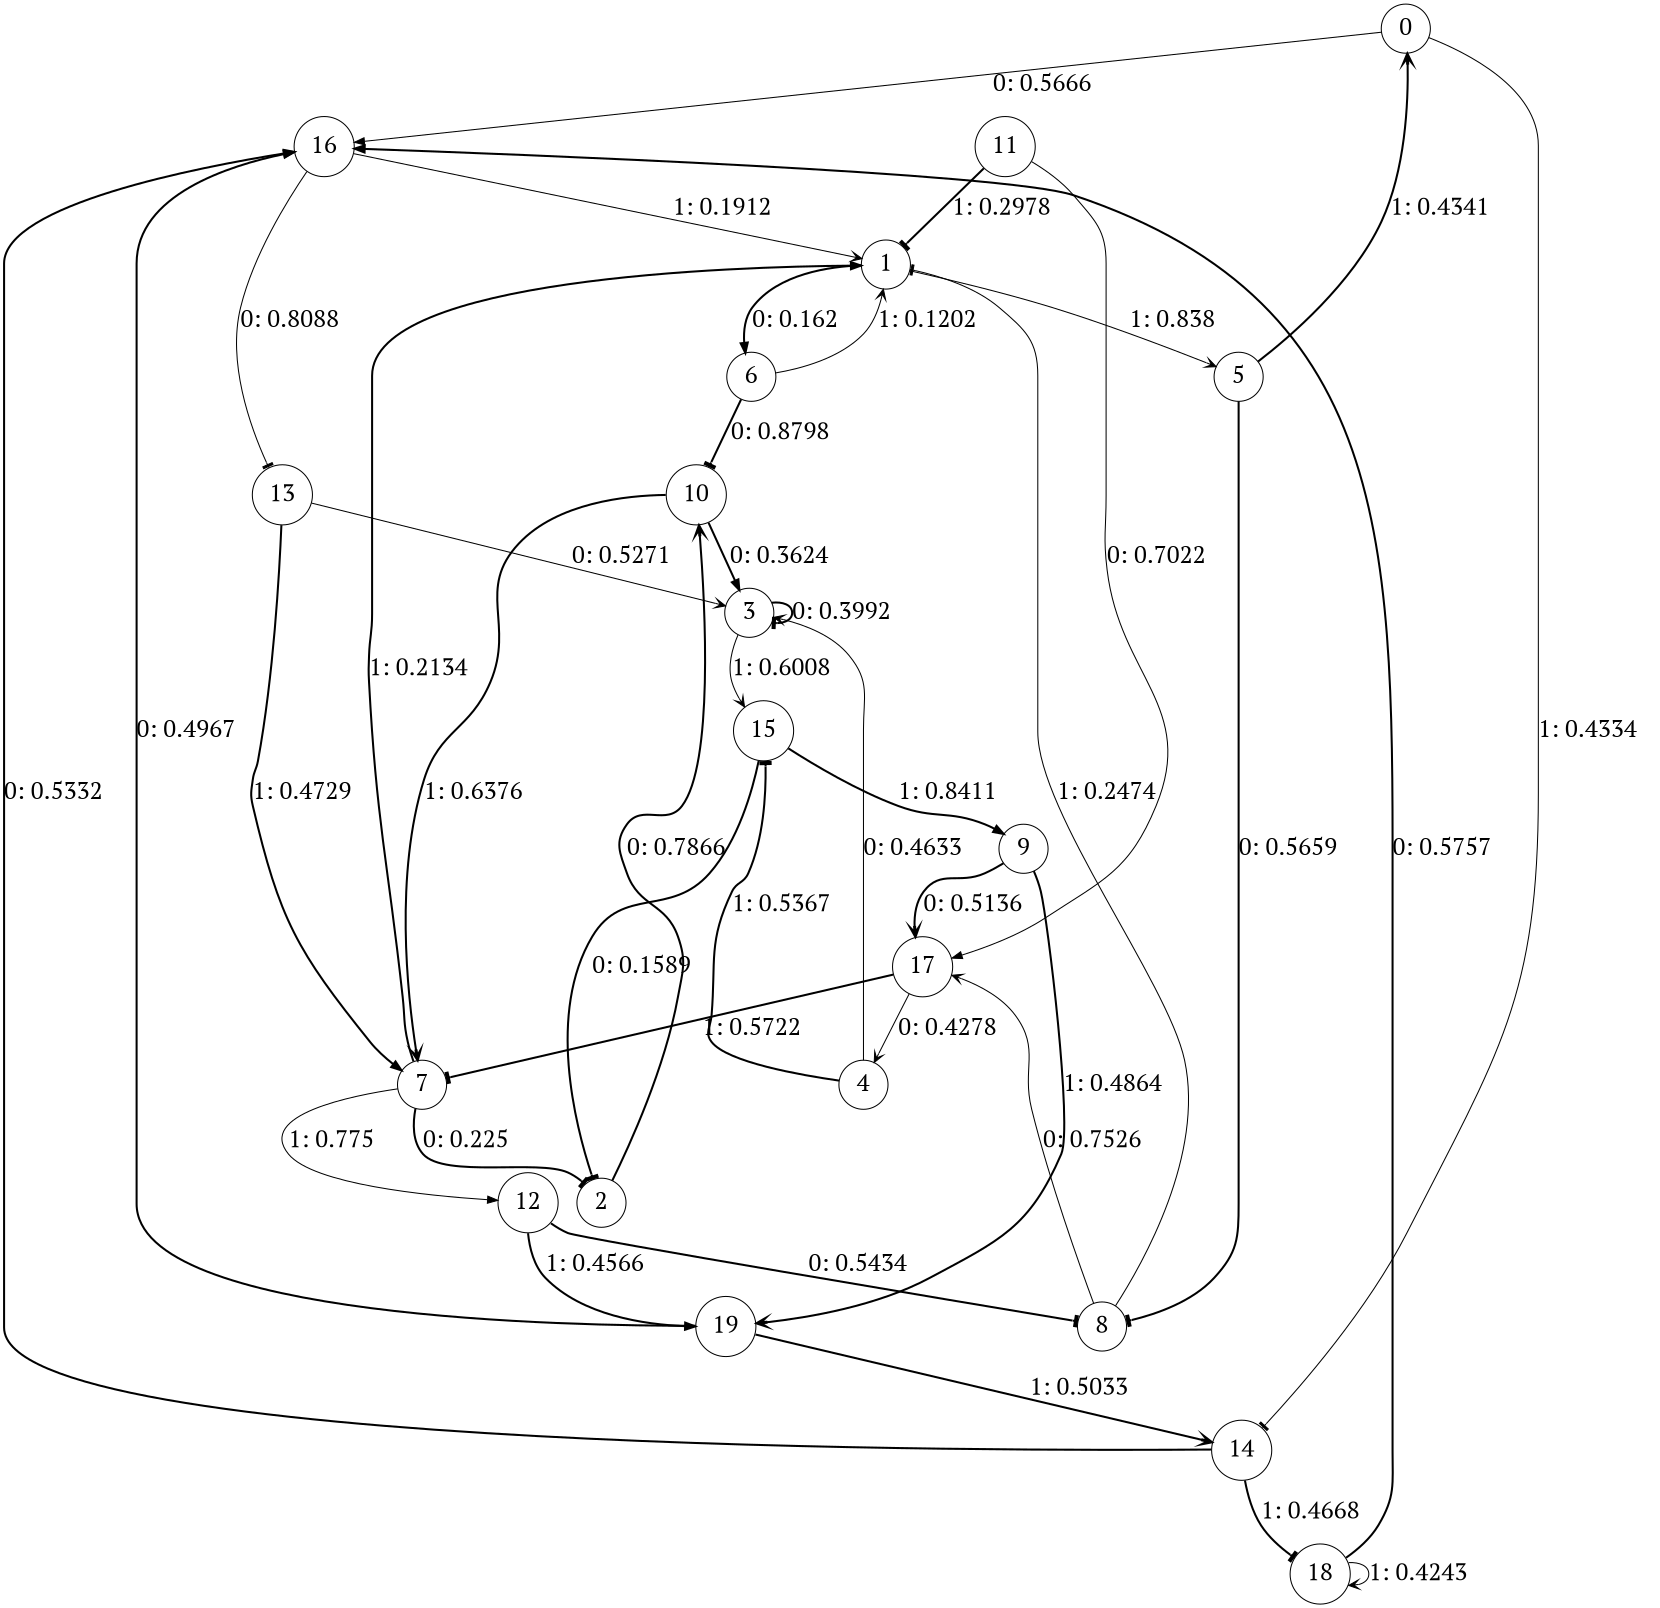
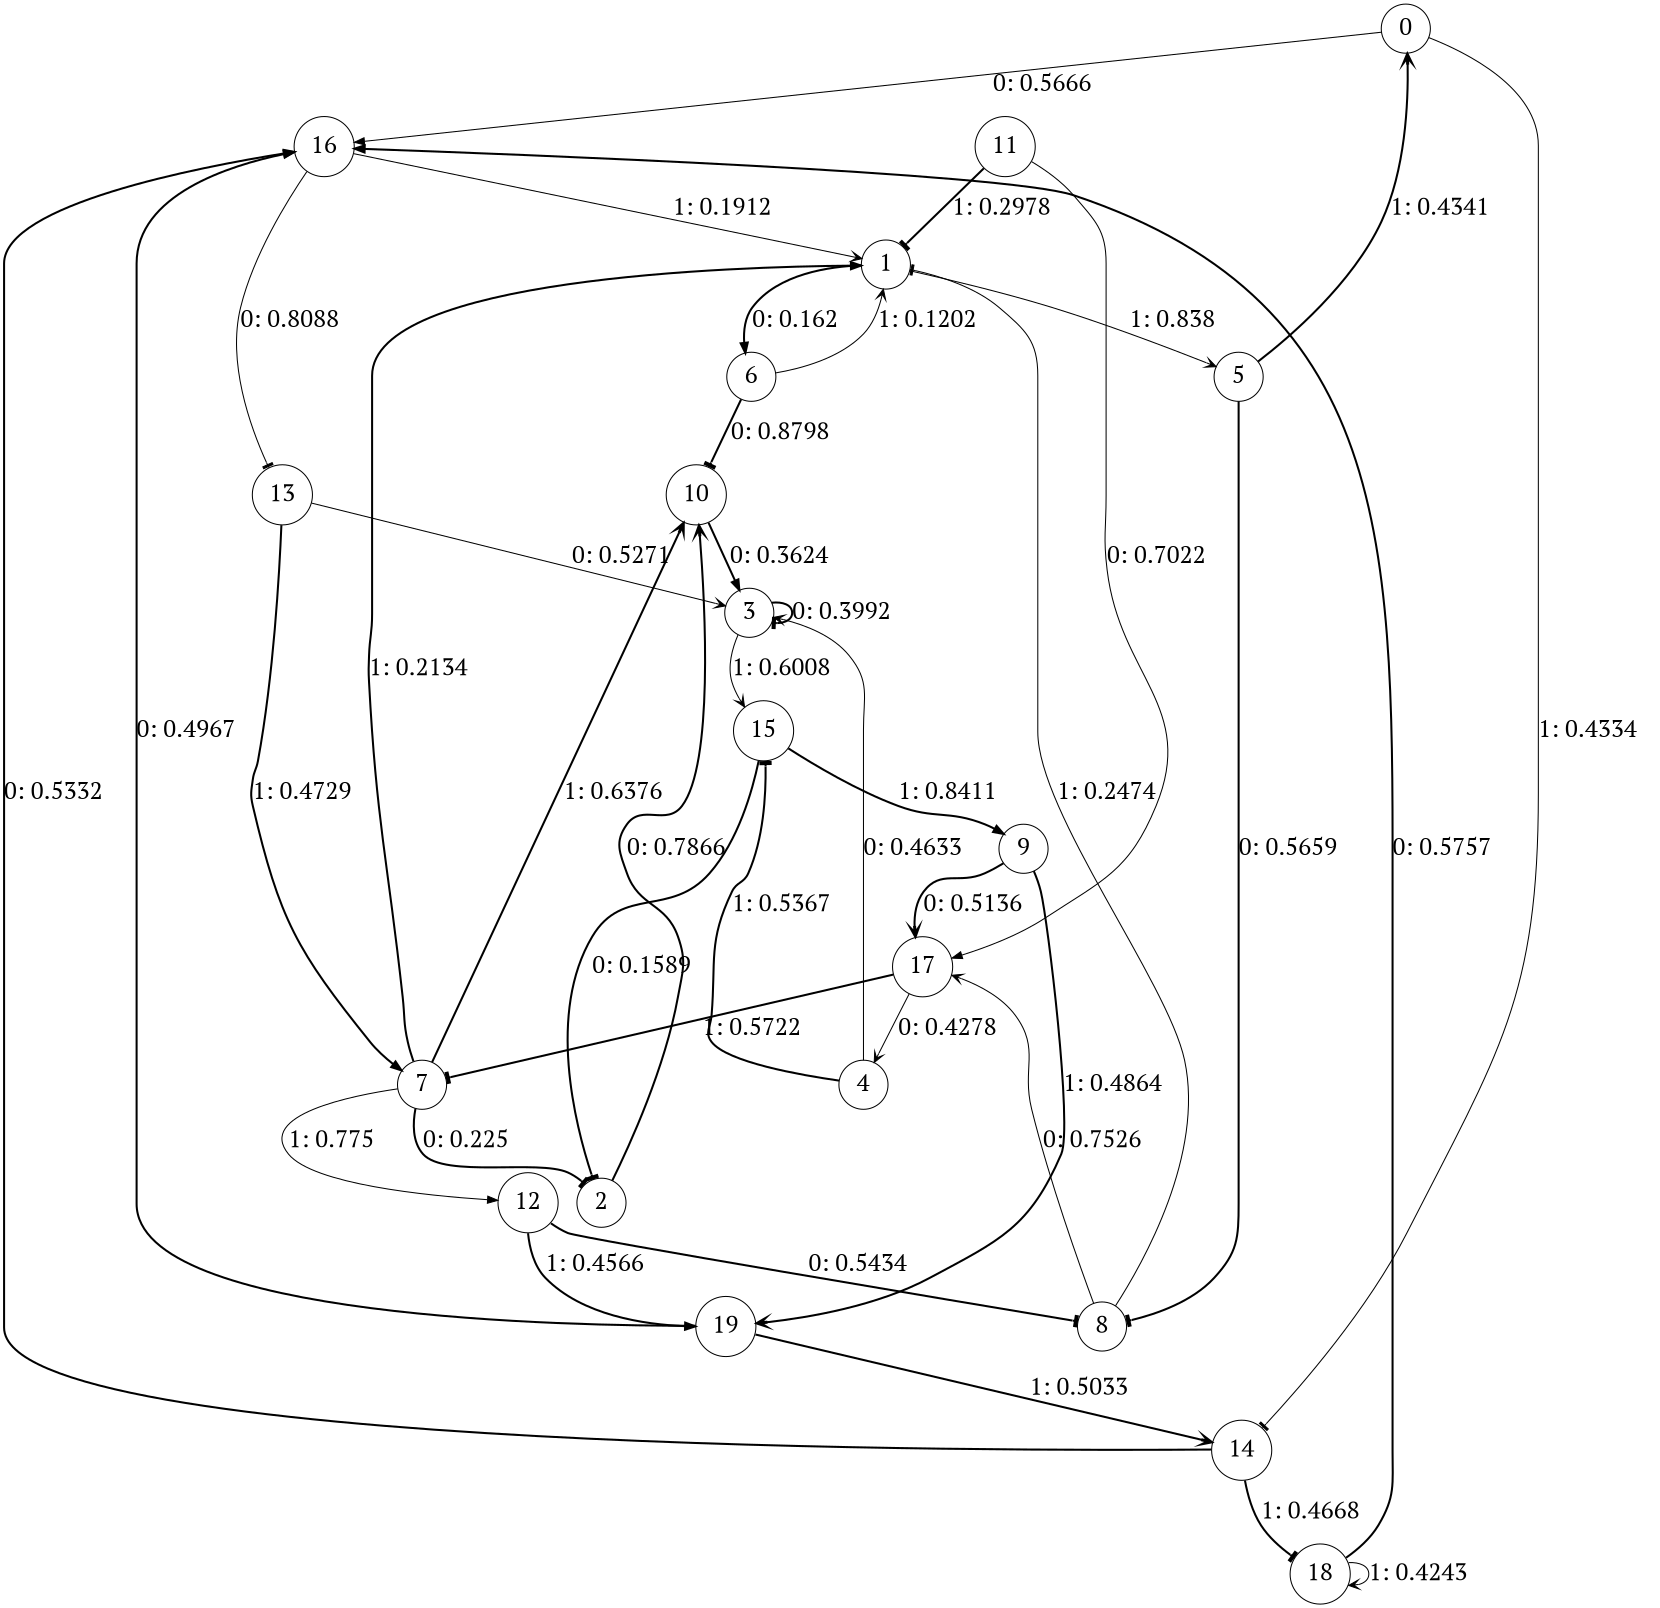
(466, 719) -> (556, 797)
